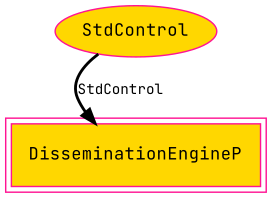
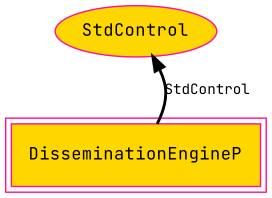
(77, 80) -> (166, 97)
